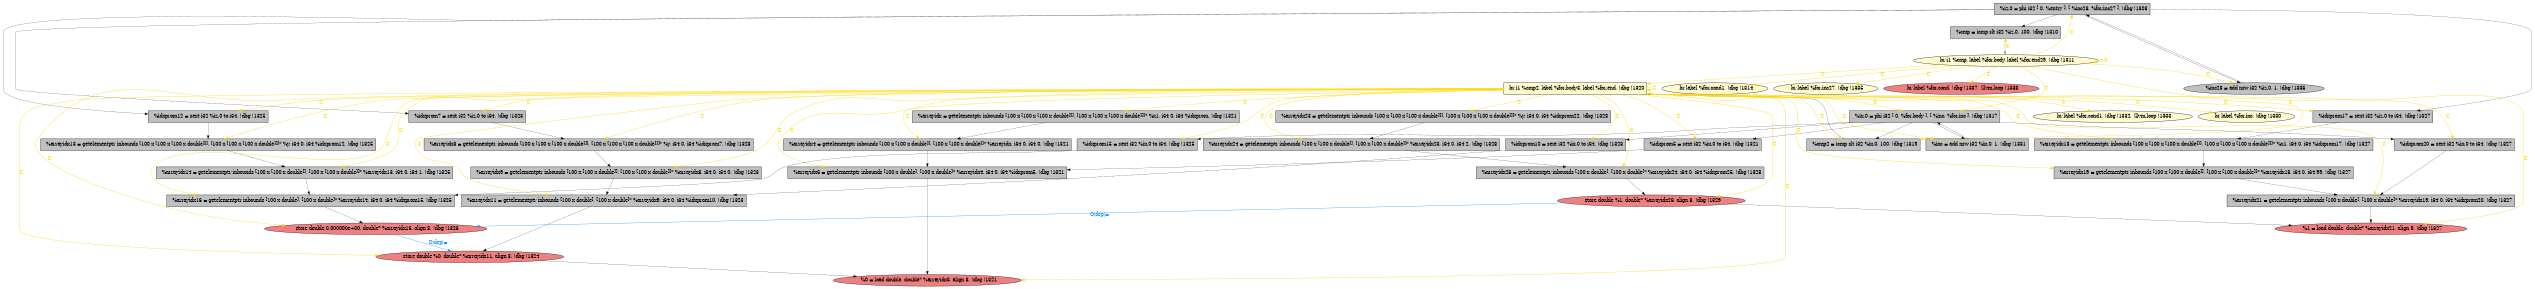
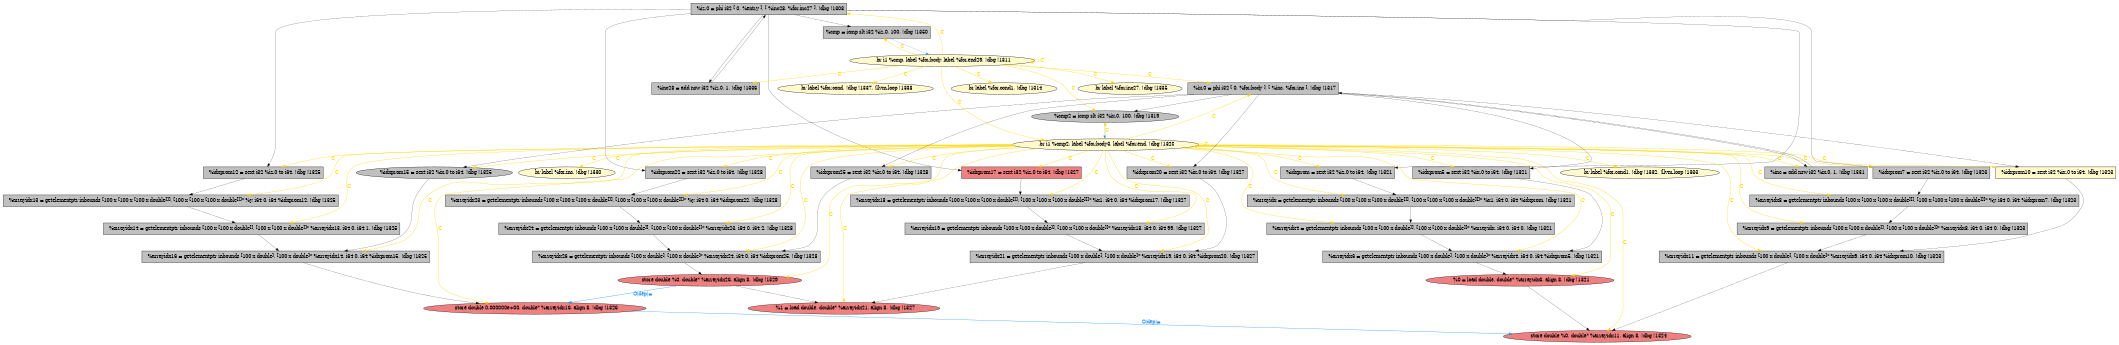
(2006, 33) -> (877, 33)
(1575, 89) -> (1106, 145)
(1961, 89) -> (855, 89)
(2254, 89) -> (706, 89)
(1759, 96) -> (1105, 129)
(2373, 117) -> (1021, 173)
(1137, 145) -> (434, 173)
(1566, 145) -> (2056, 173)
(1863, 145) -> (1105, 117)
none -> (705, 173)
none -> (871, 173)
none -> (1338, 173)
(1651, 201) -> (710, 280)
(697, 268) -> (1557, 307)
